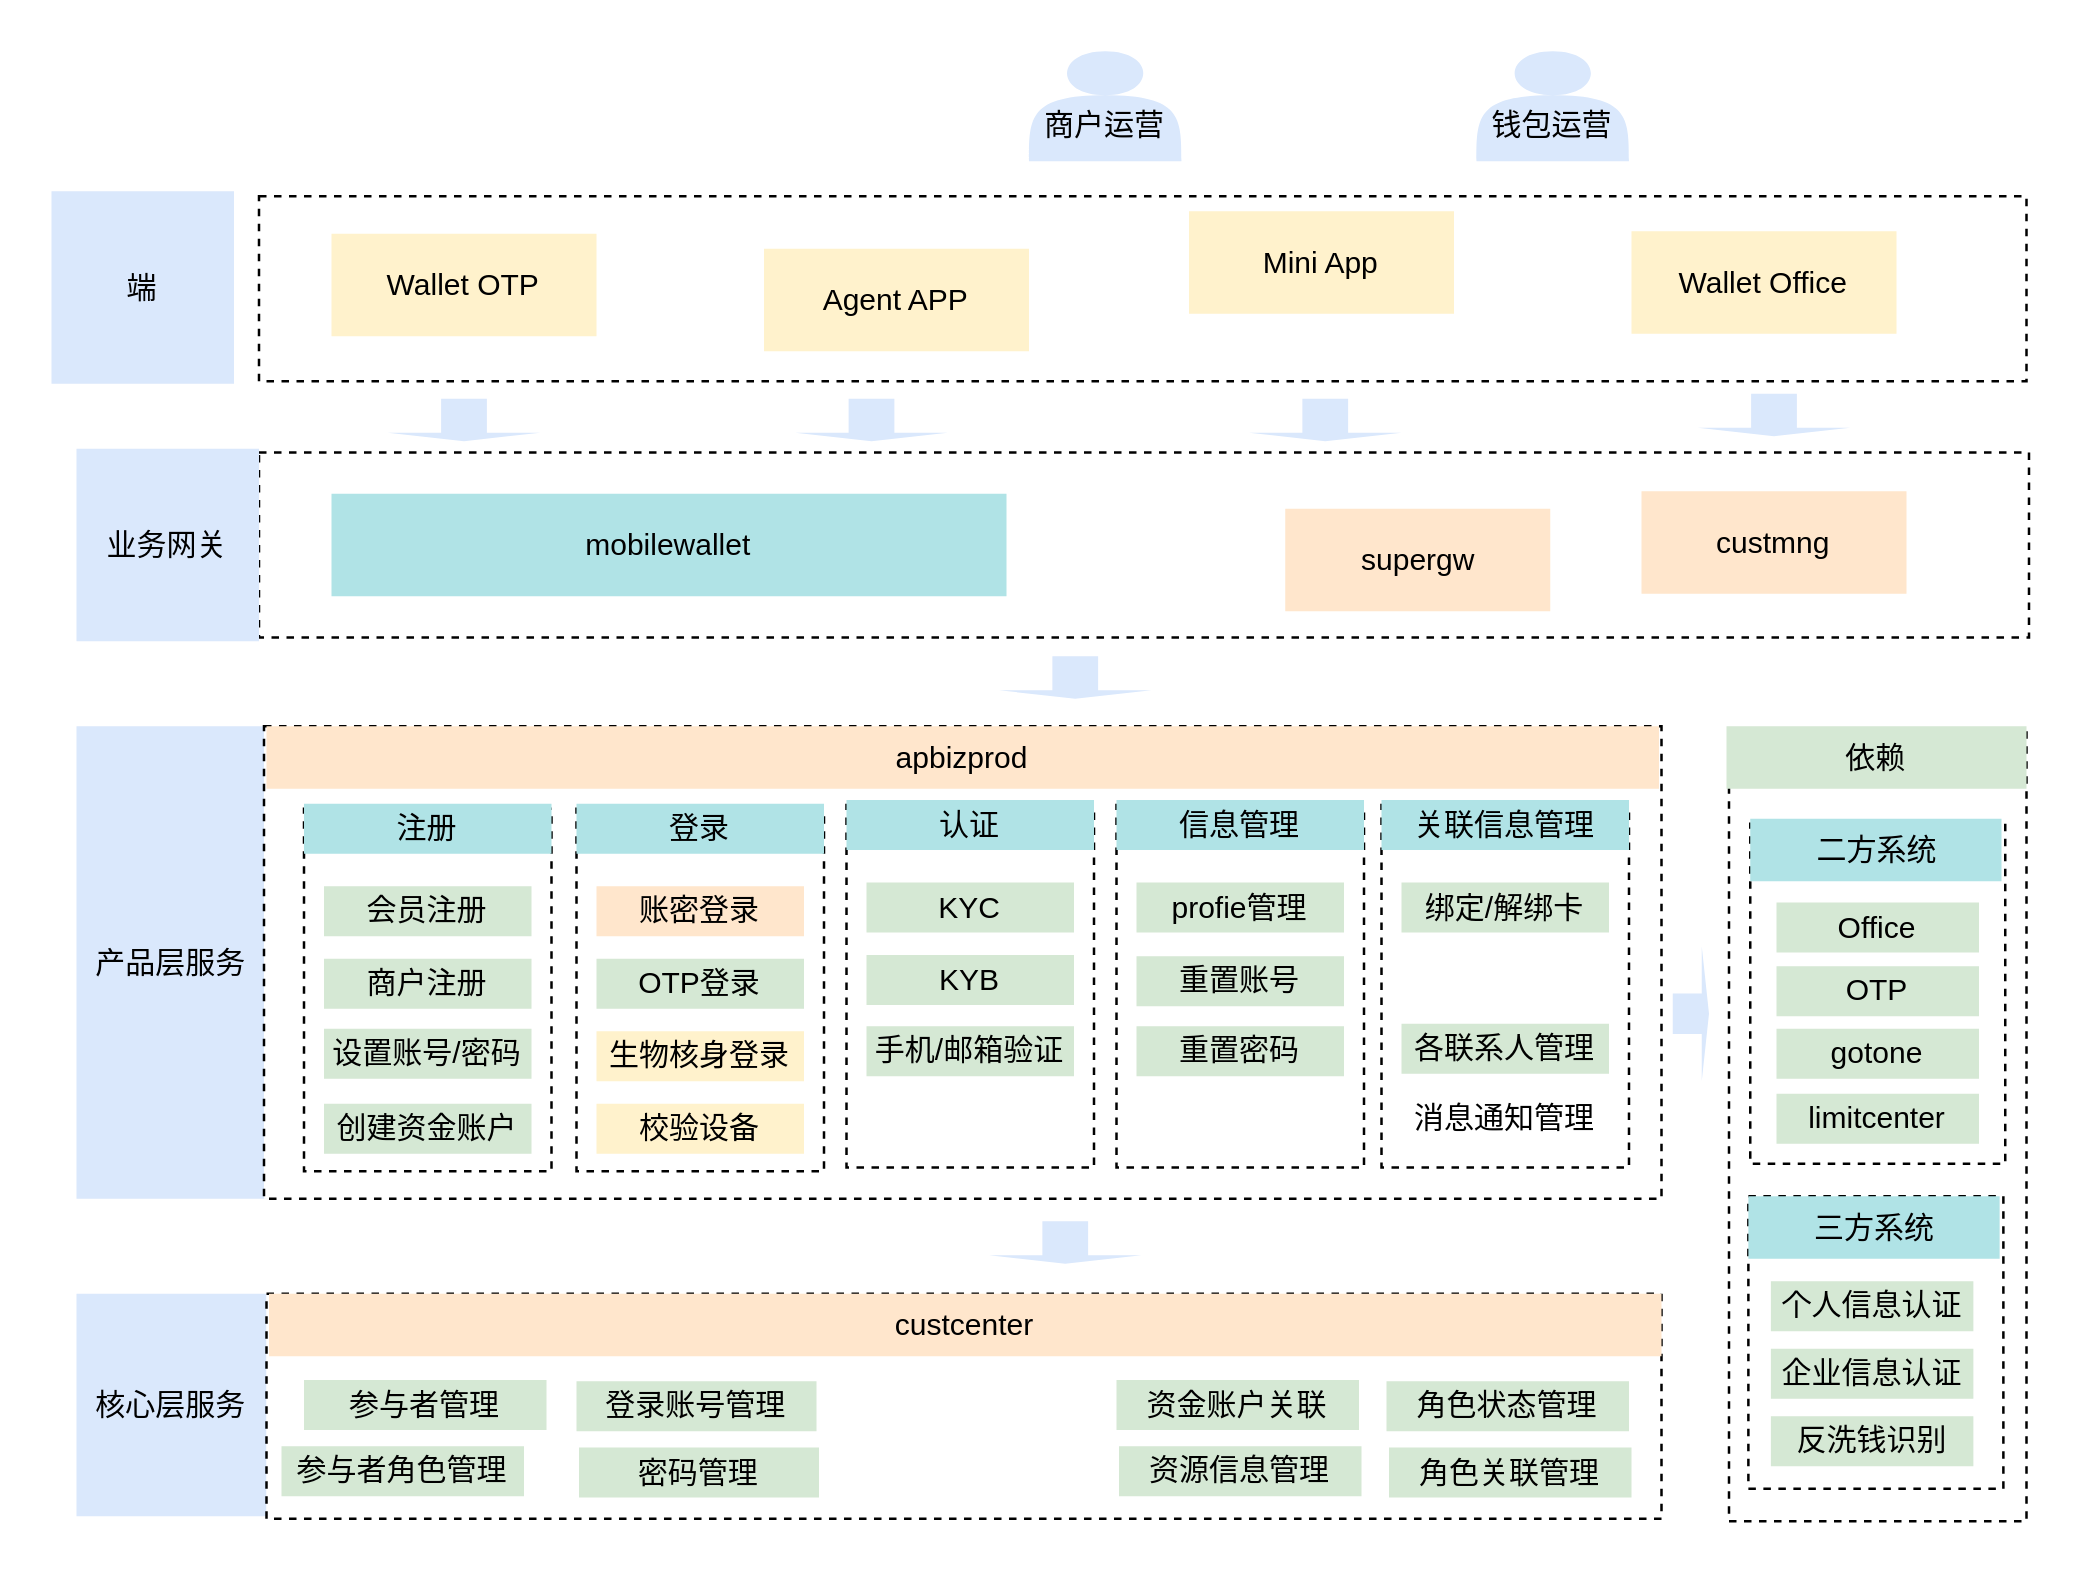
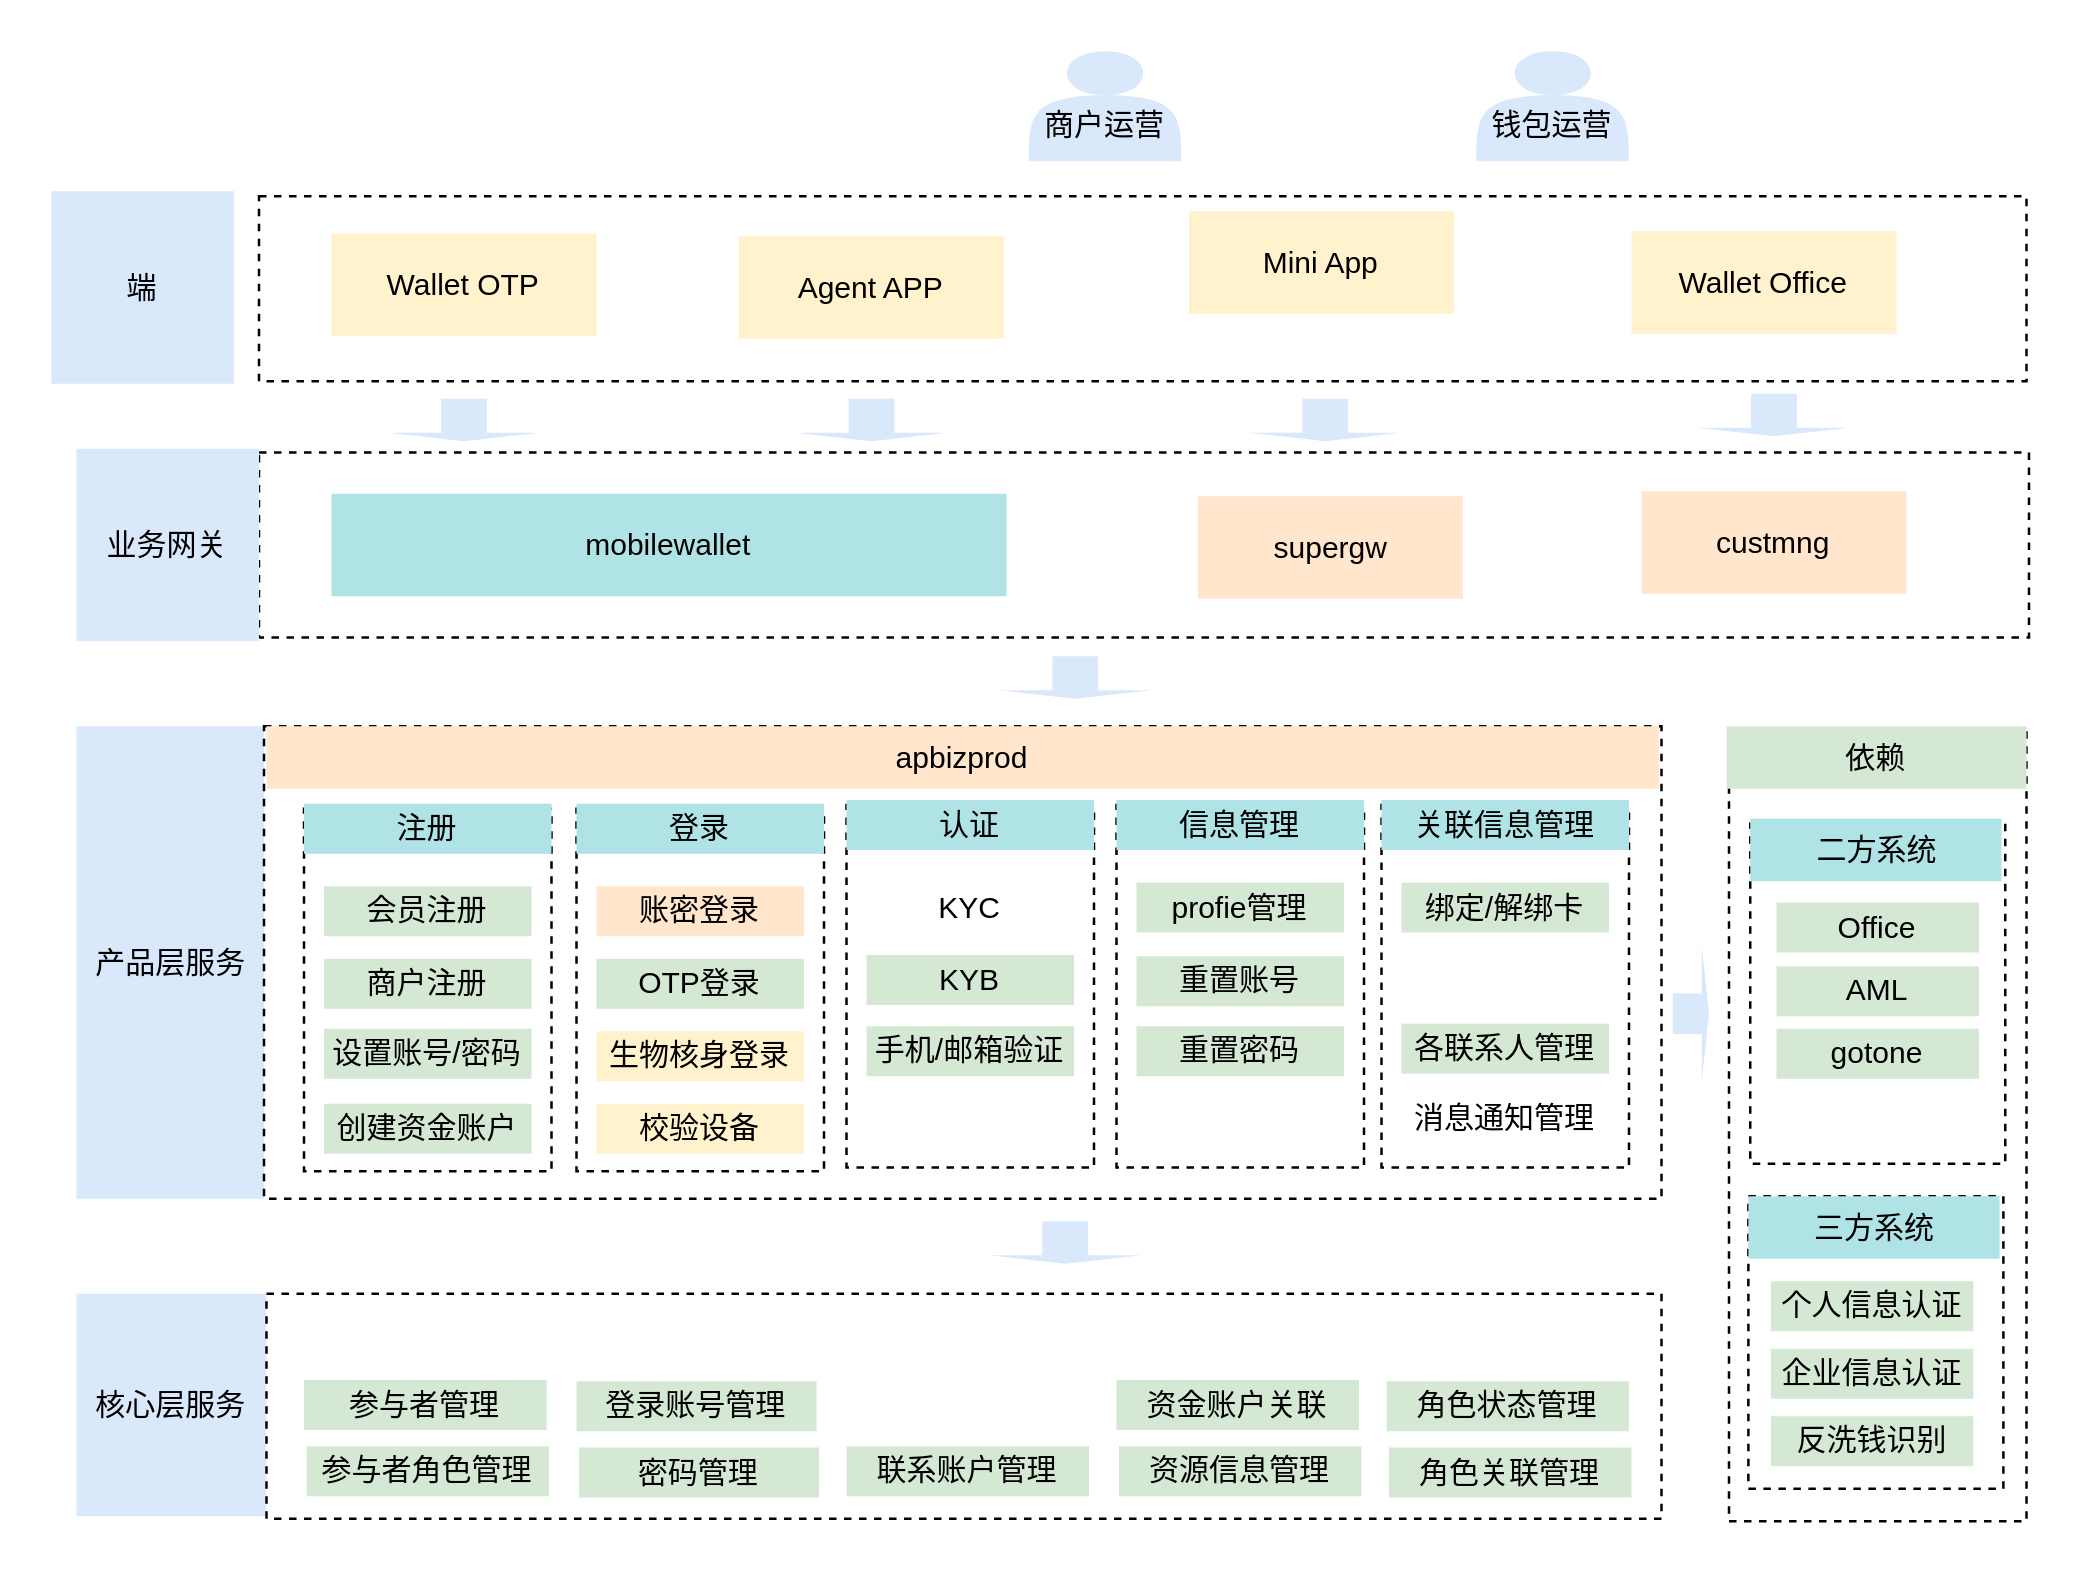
(896, 300) -> (871, 288)
(1418, 560) -> (1330, 548)
(970, 908) -> (970, 908)
(1878, 991) -> (1878, 991)
(1878, 1119) -> none
(965, 1325) -> none
(403, 1471) -> (428, 1471)
none -> (968, 1471)
